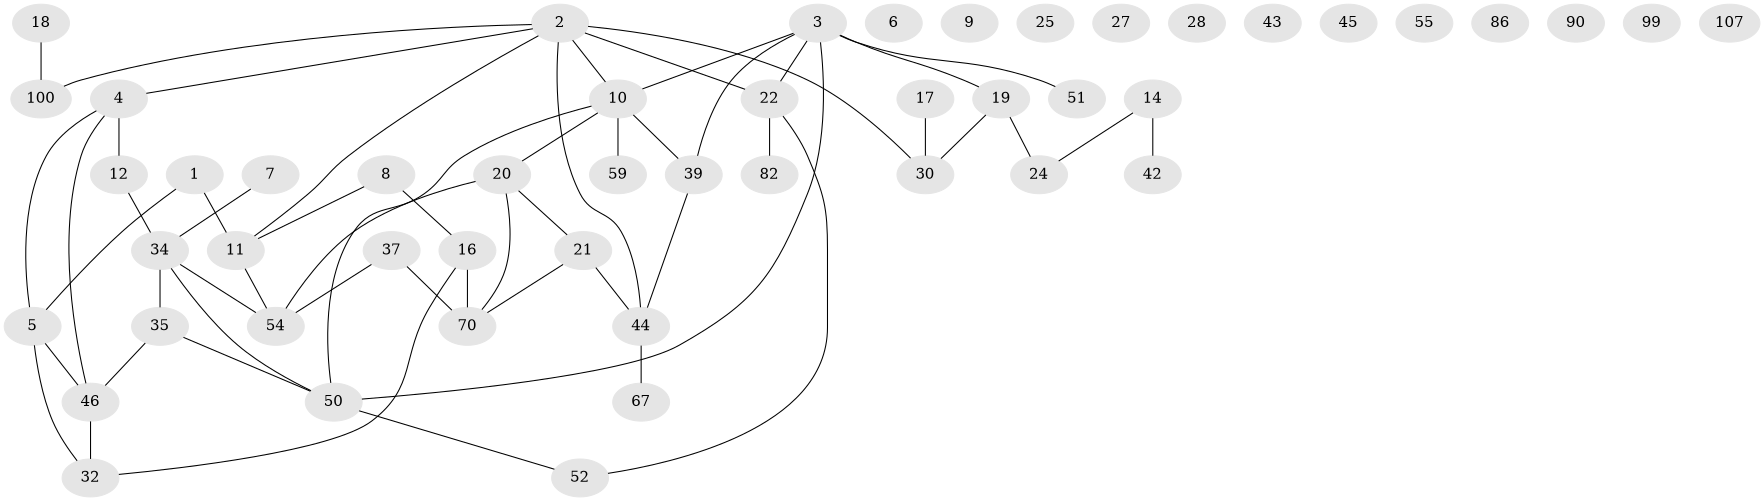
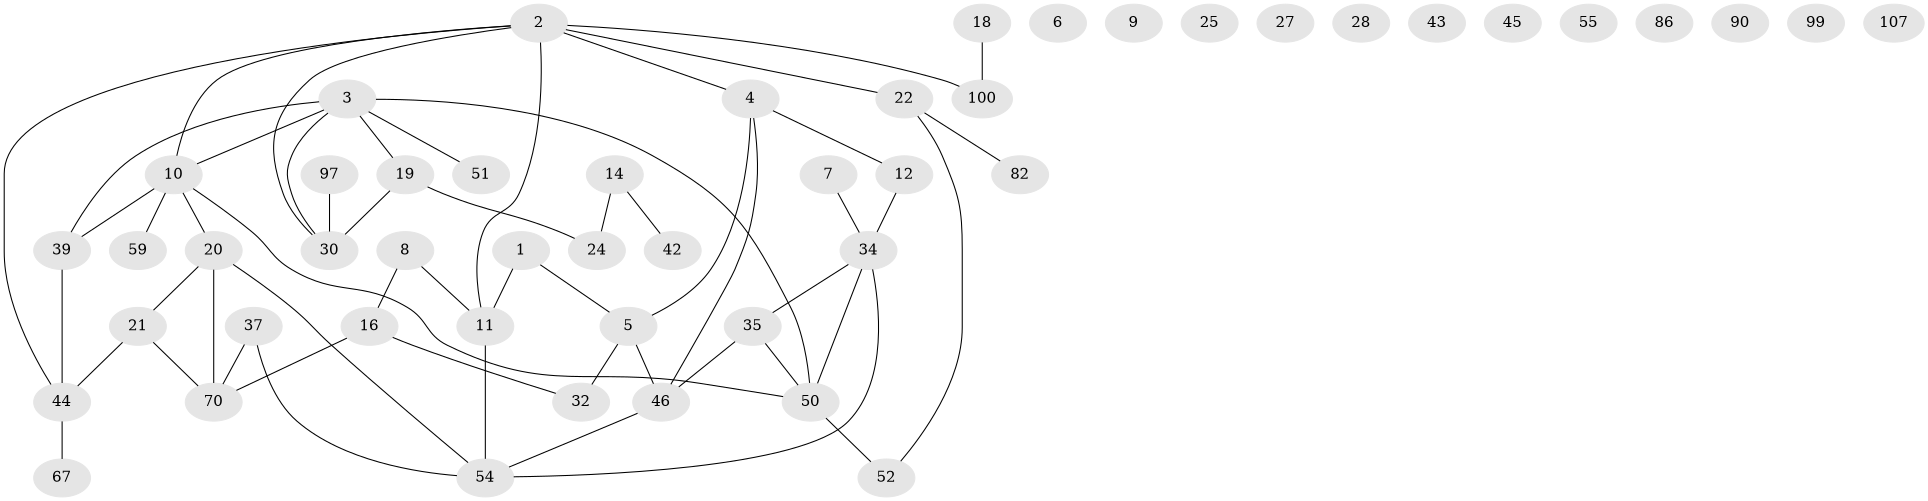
(794, 61) -> (288, 170)
(925, 99) -> (330, 175)
(91, 440) -> (573, 440)
